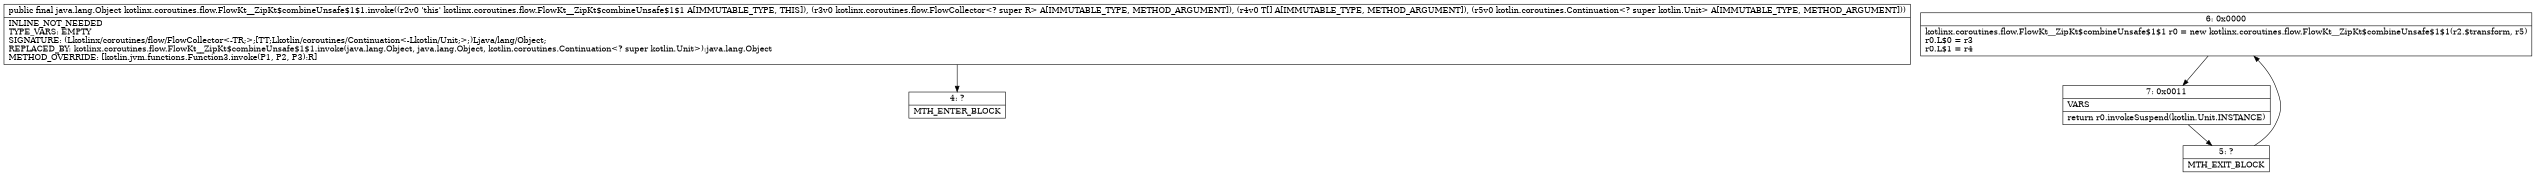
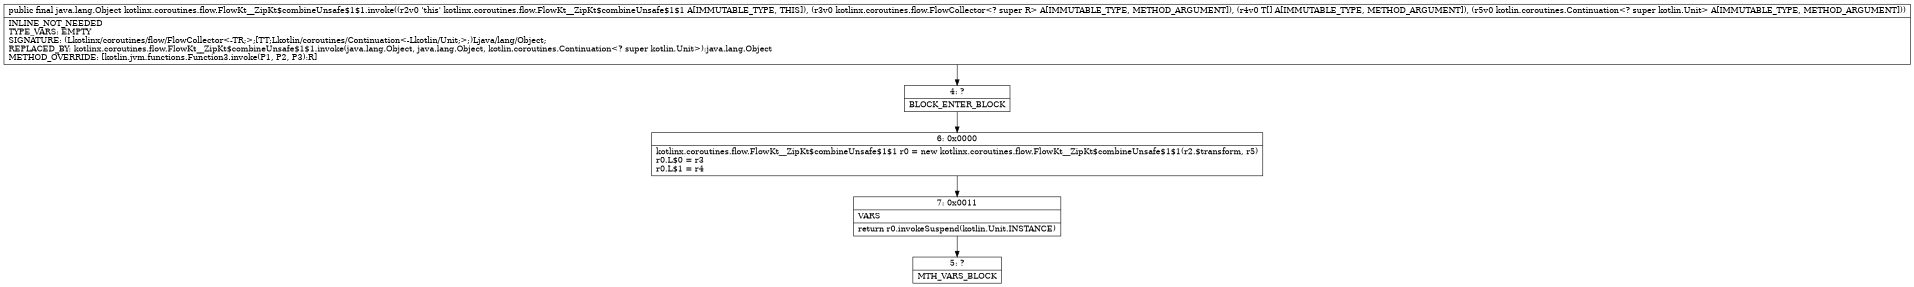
(2281, 105) -> (957, 119)
(957, 111) -> (957, 105)
(2226, 165) -> (957, 276)
